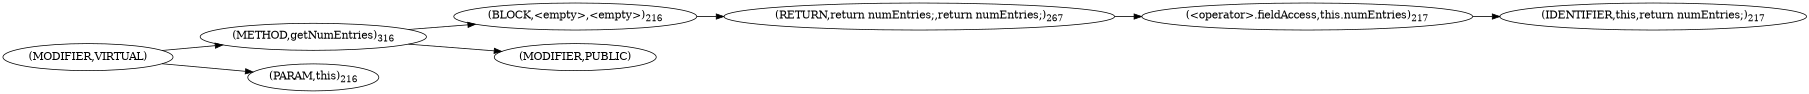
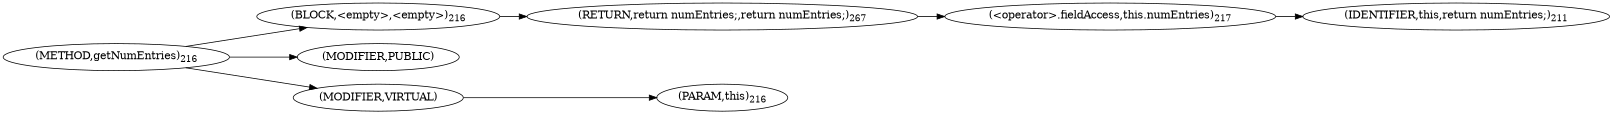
(1756, 15) -> (1559, 15)
(386, 36) -> (189, 56)
(189, 48) -> (248, 77)
